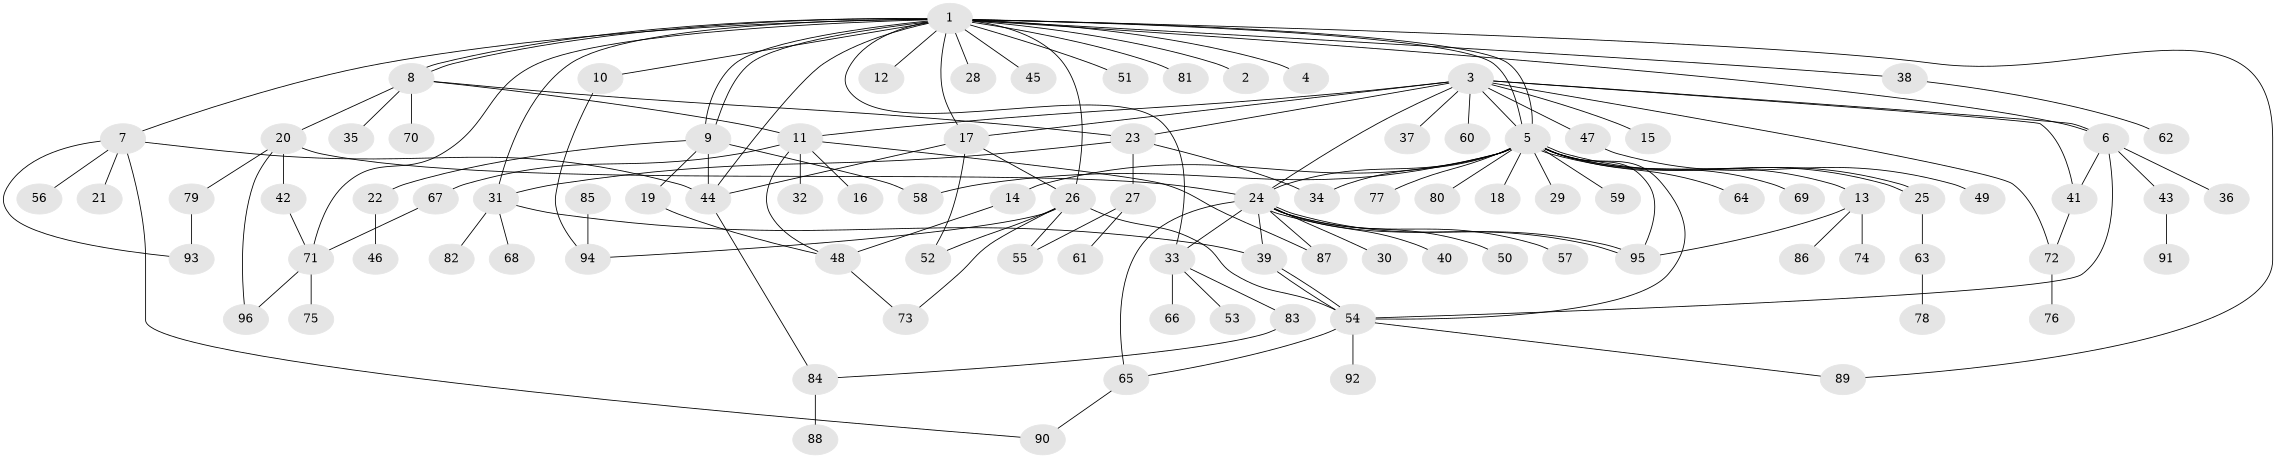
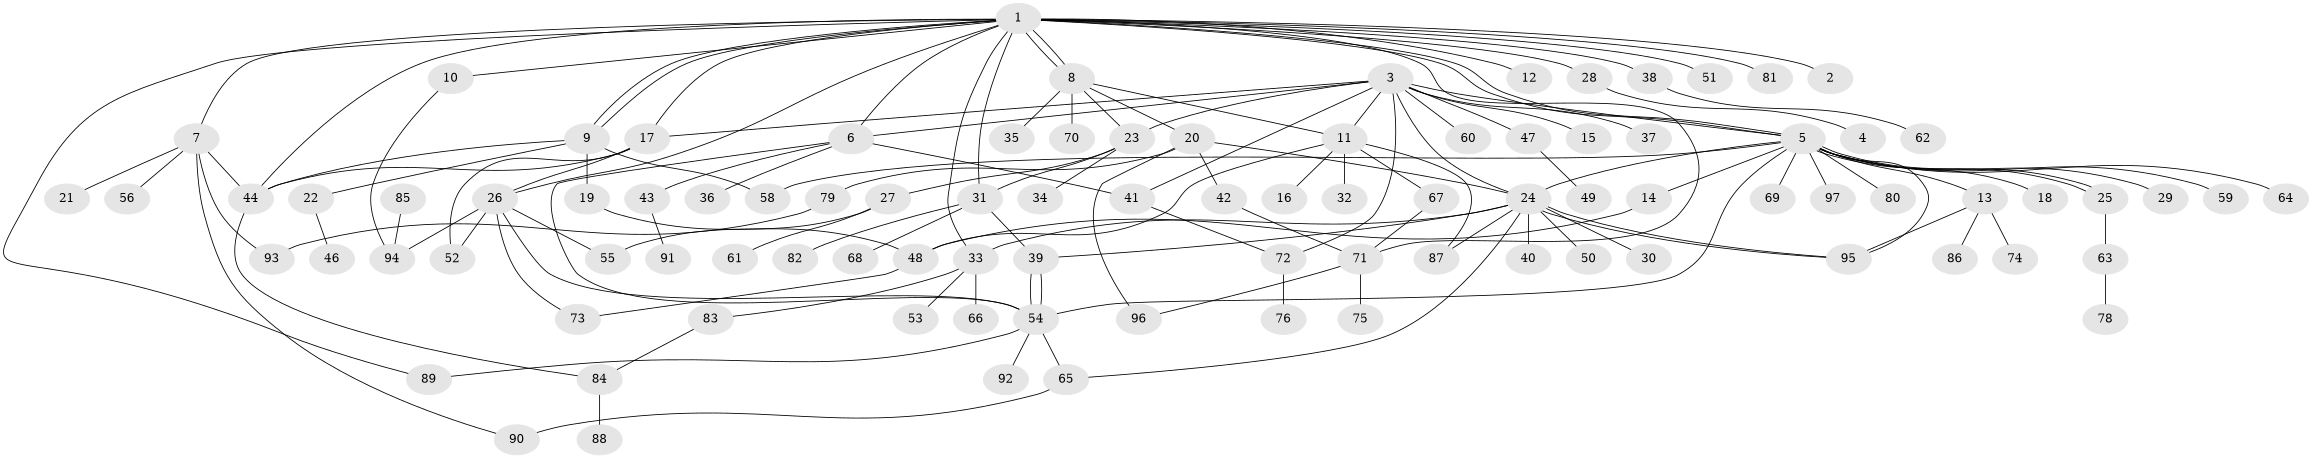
(1164, 39) -> (1720, 109)
(1034, 79) -> none
(1422, 169) -> none
(1377, 199) -> (1833, 199)
(1565, 259) -> none
